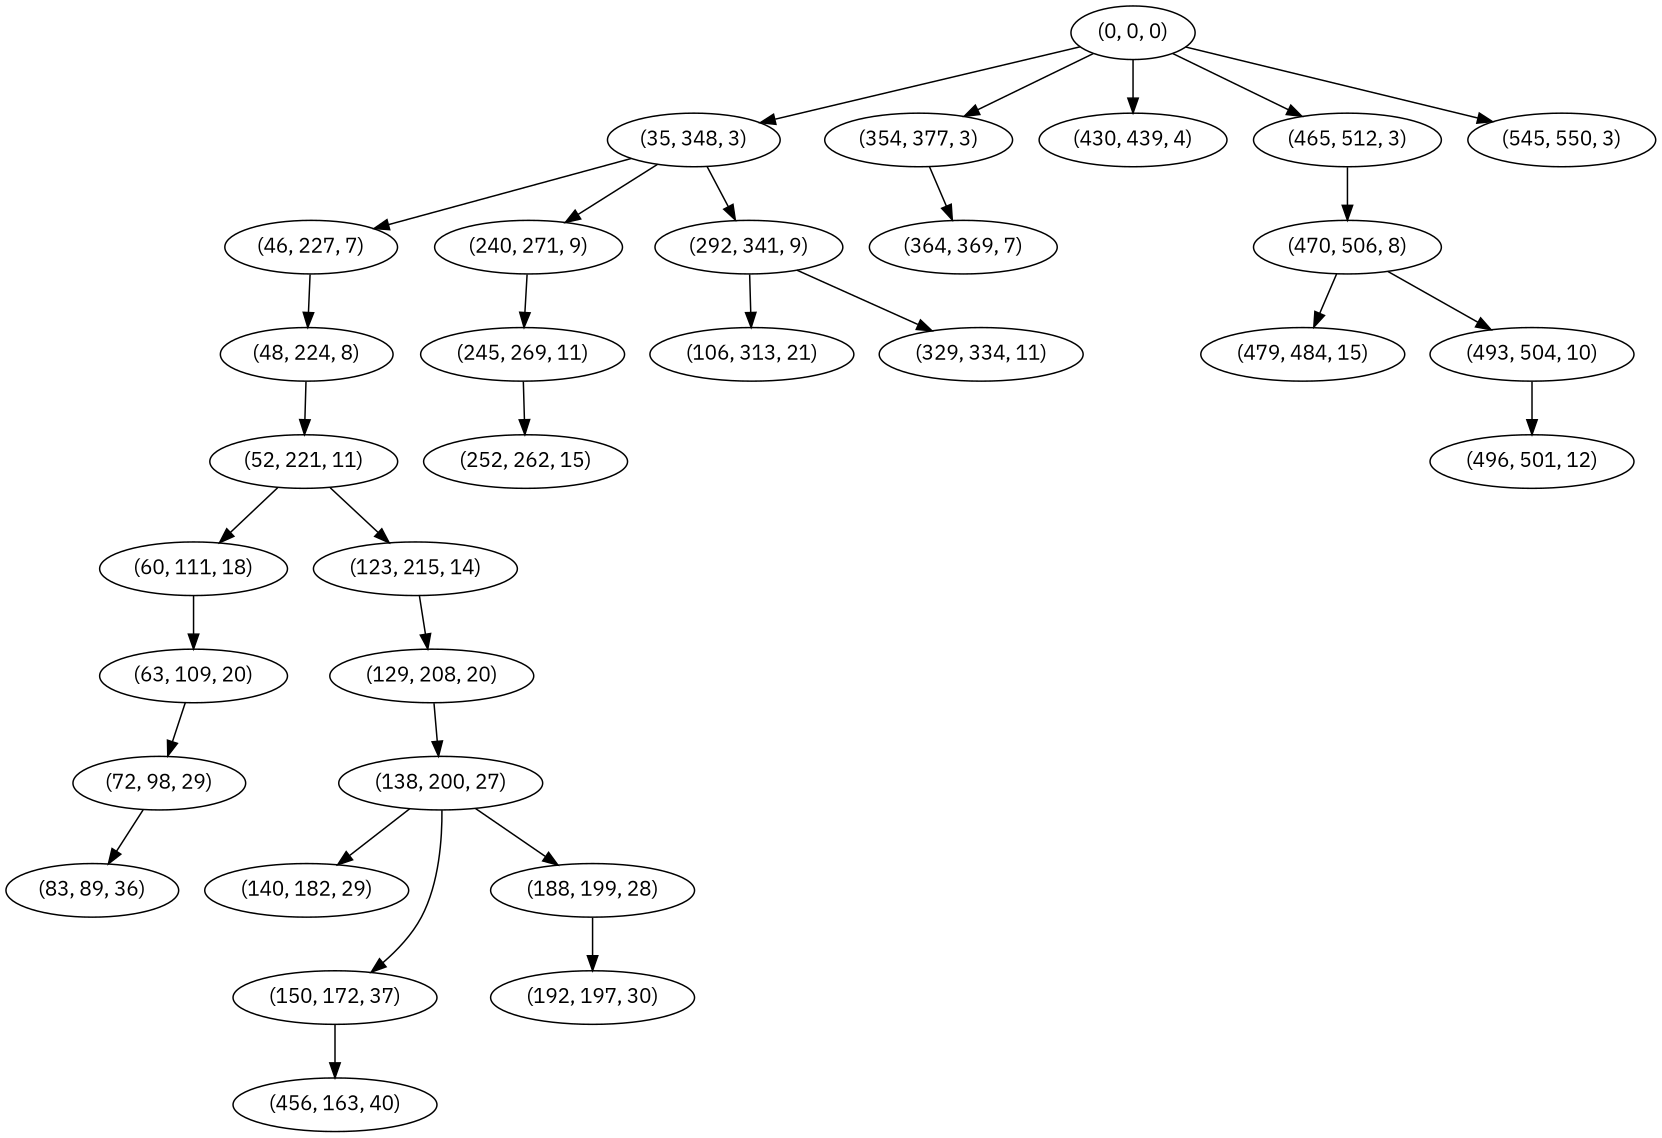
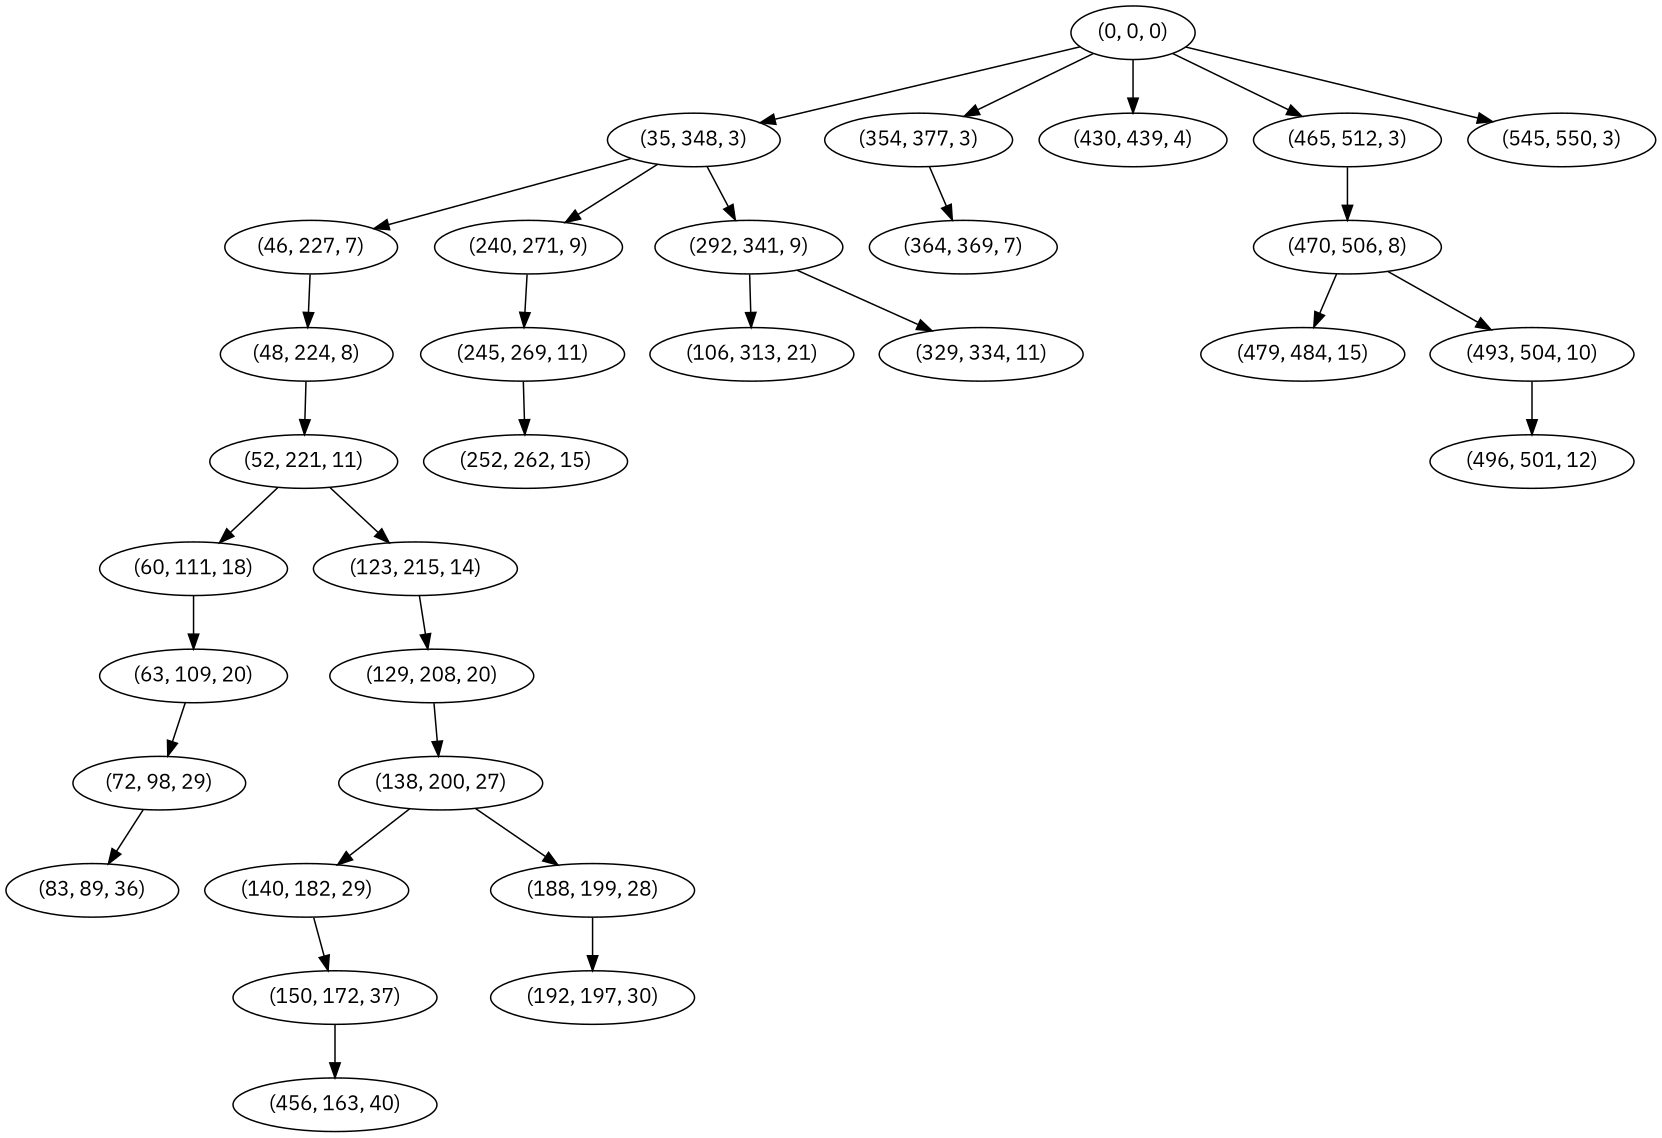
(431, 894) -> (319, 937)
